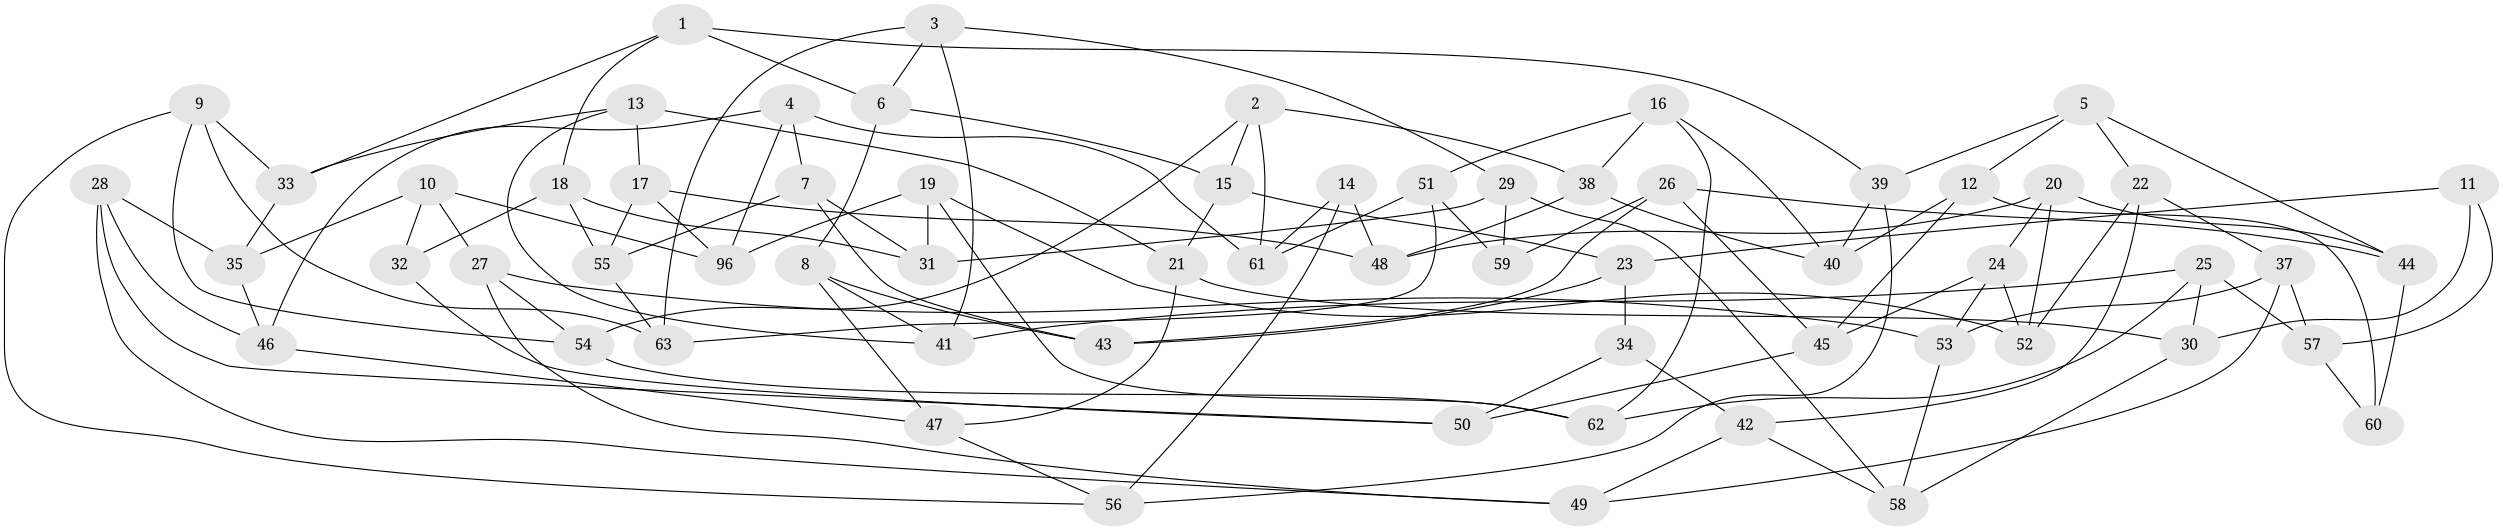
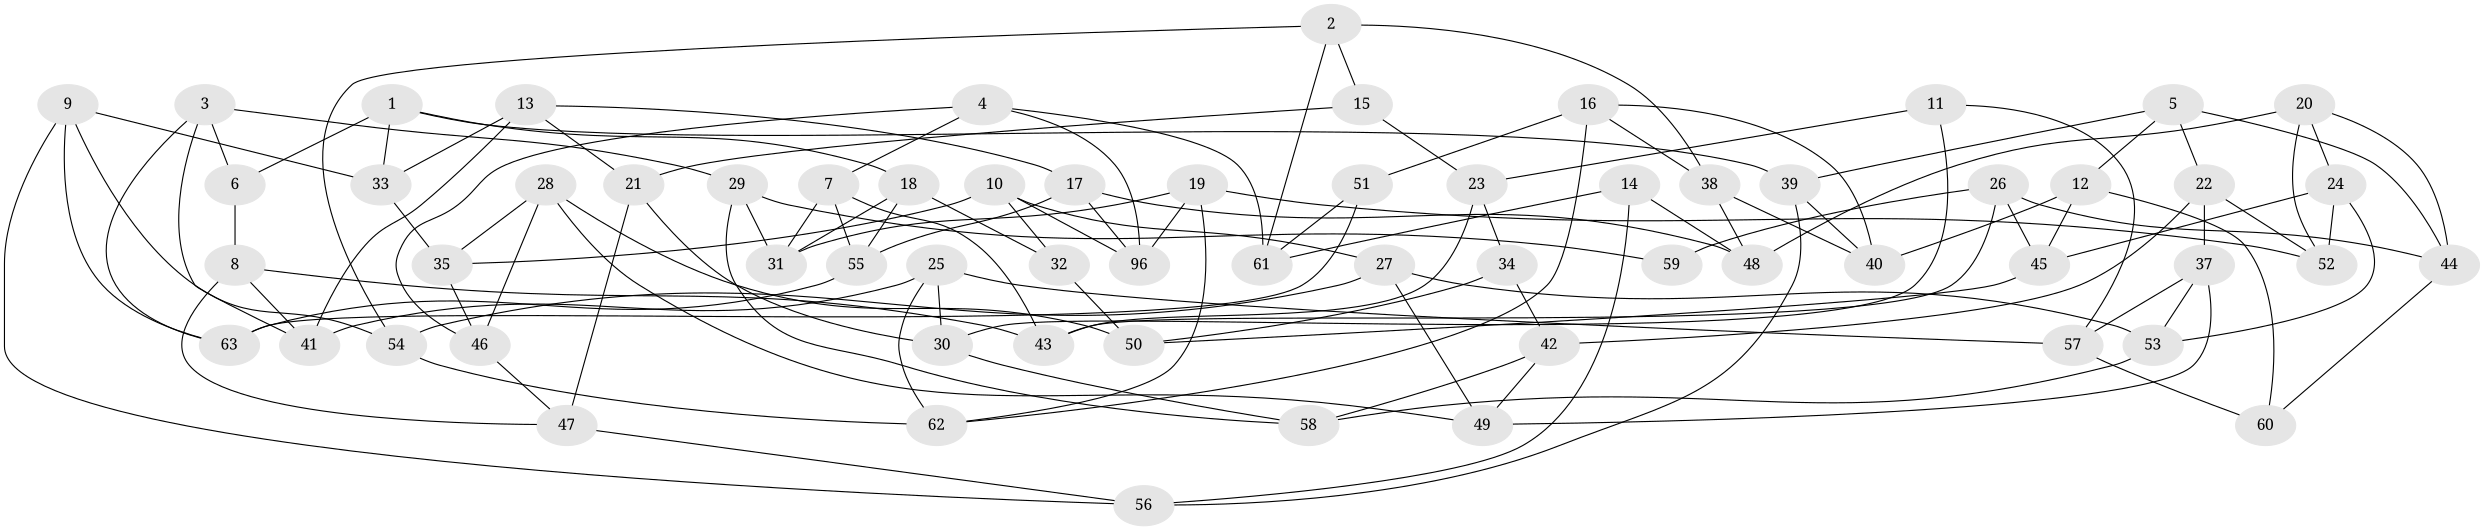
(1042, 132) -> none
(1464, 224) -> none
